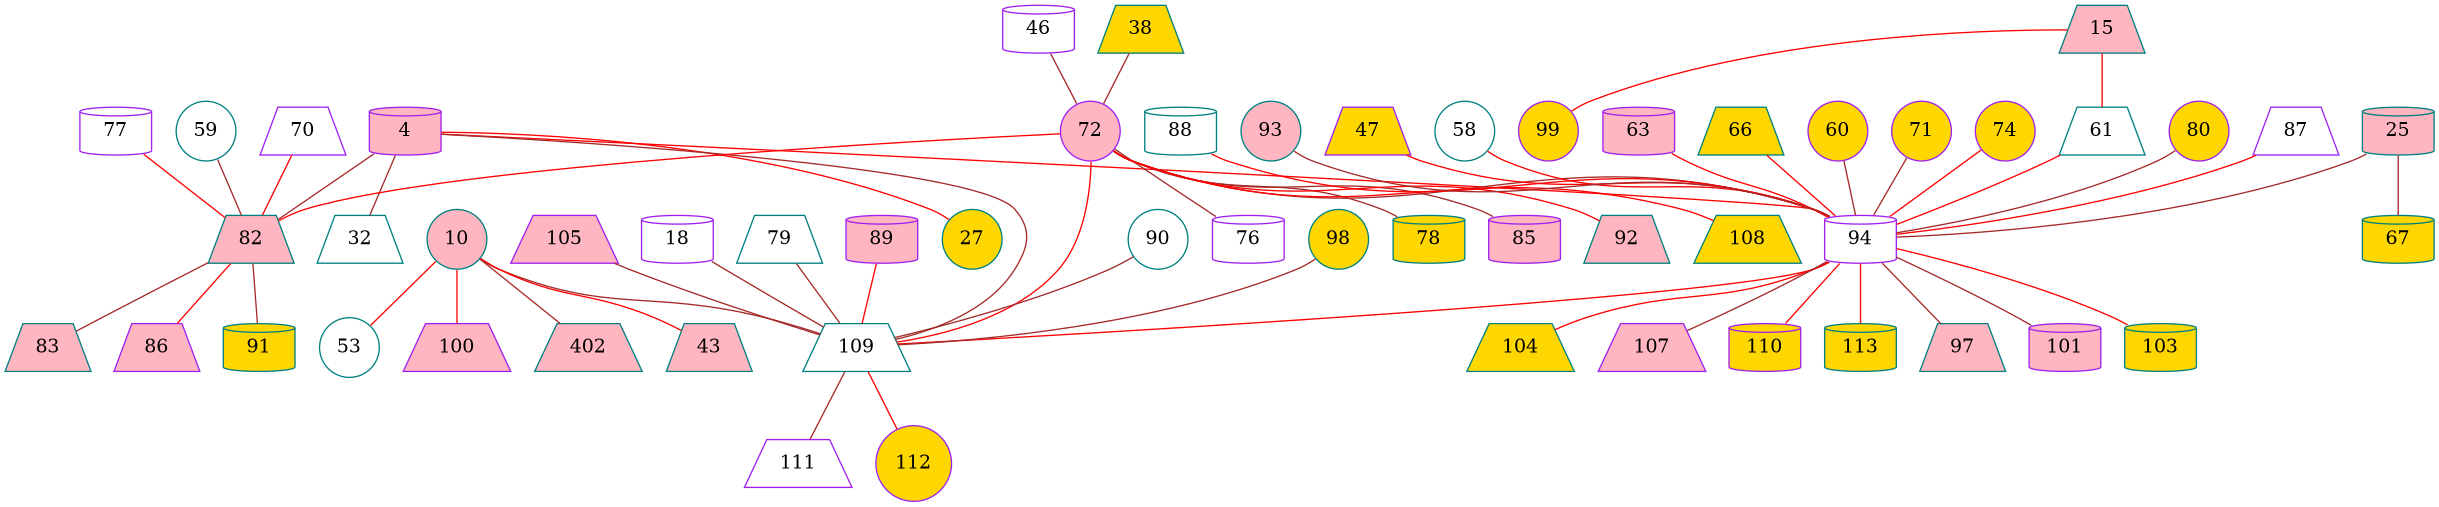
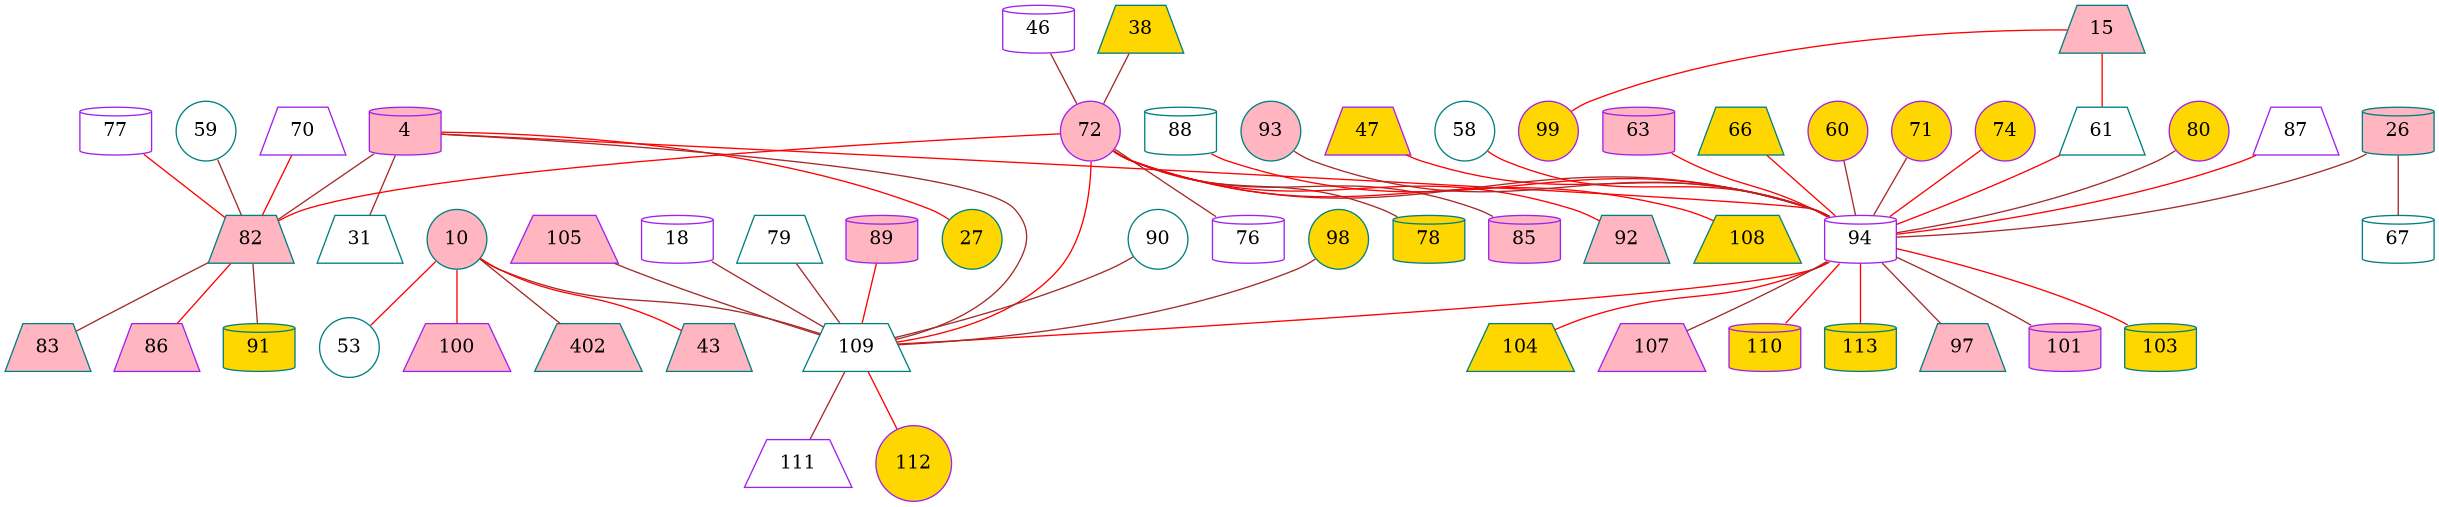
(2398, 131) -> (2398, 131)
(360, 239) -> (360, 239)
(2398, 239) -> (2398, 239)
